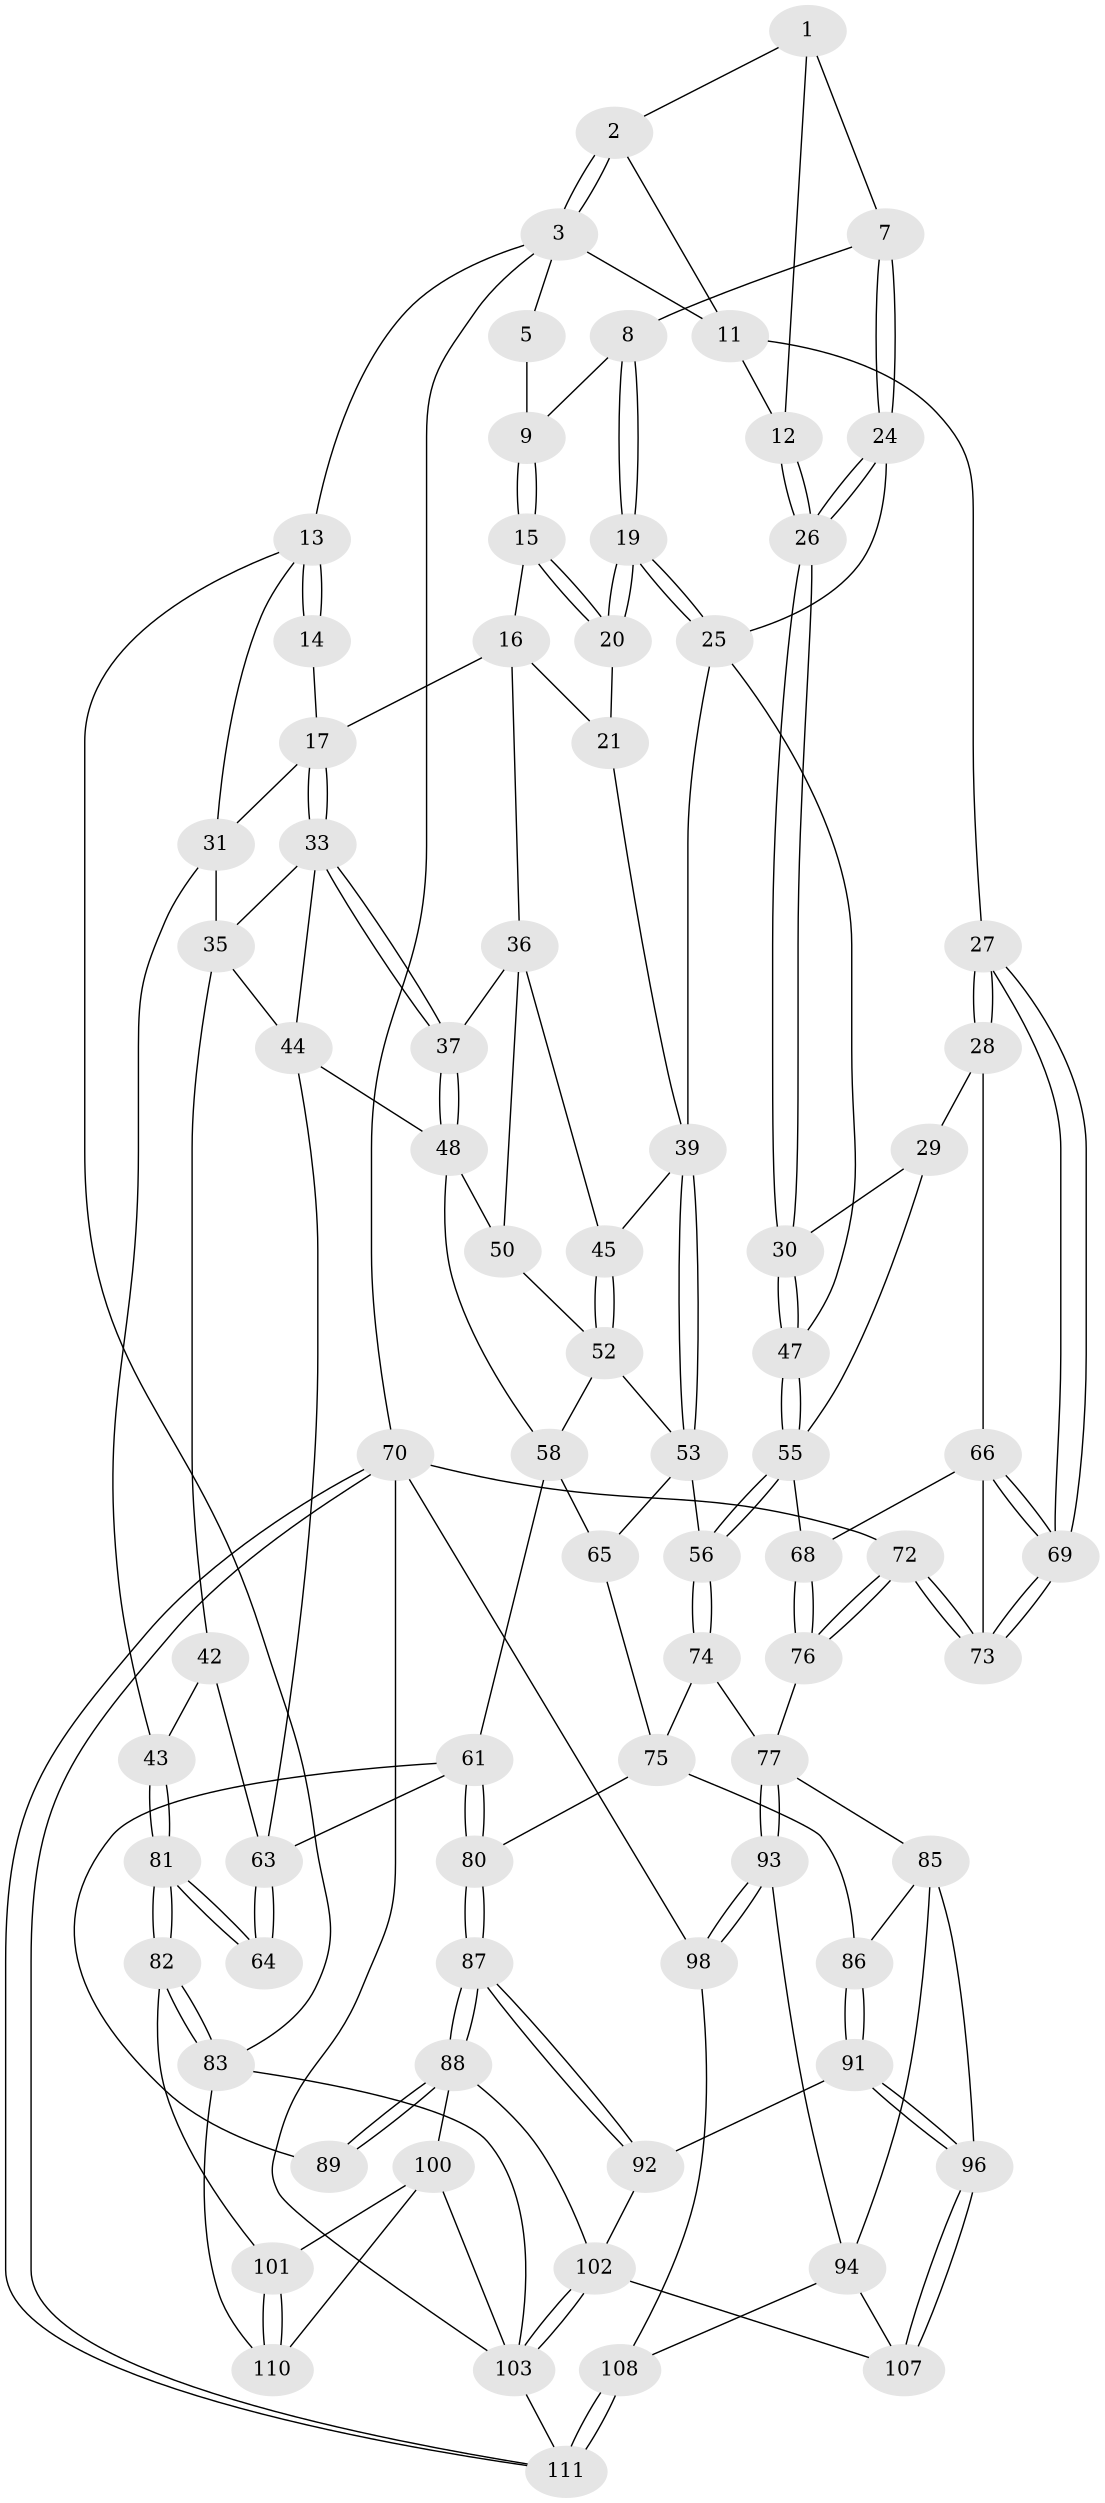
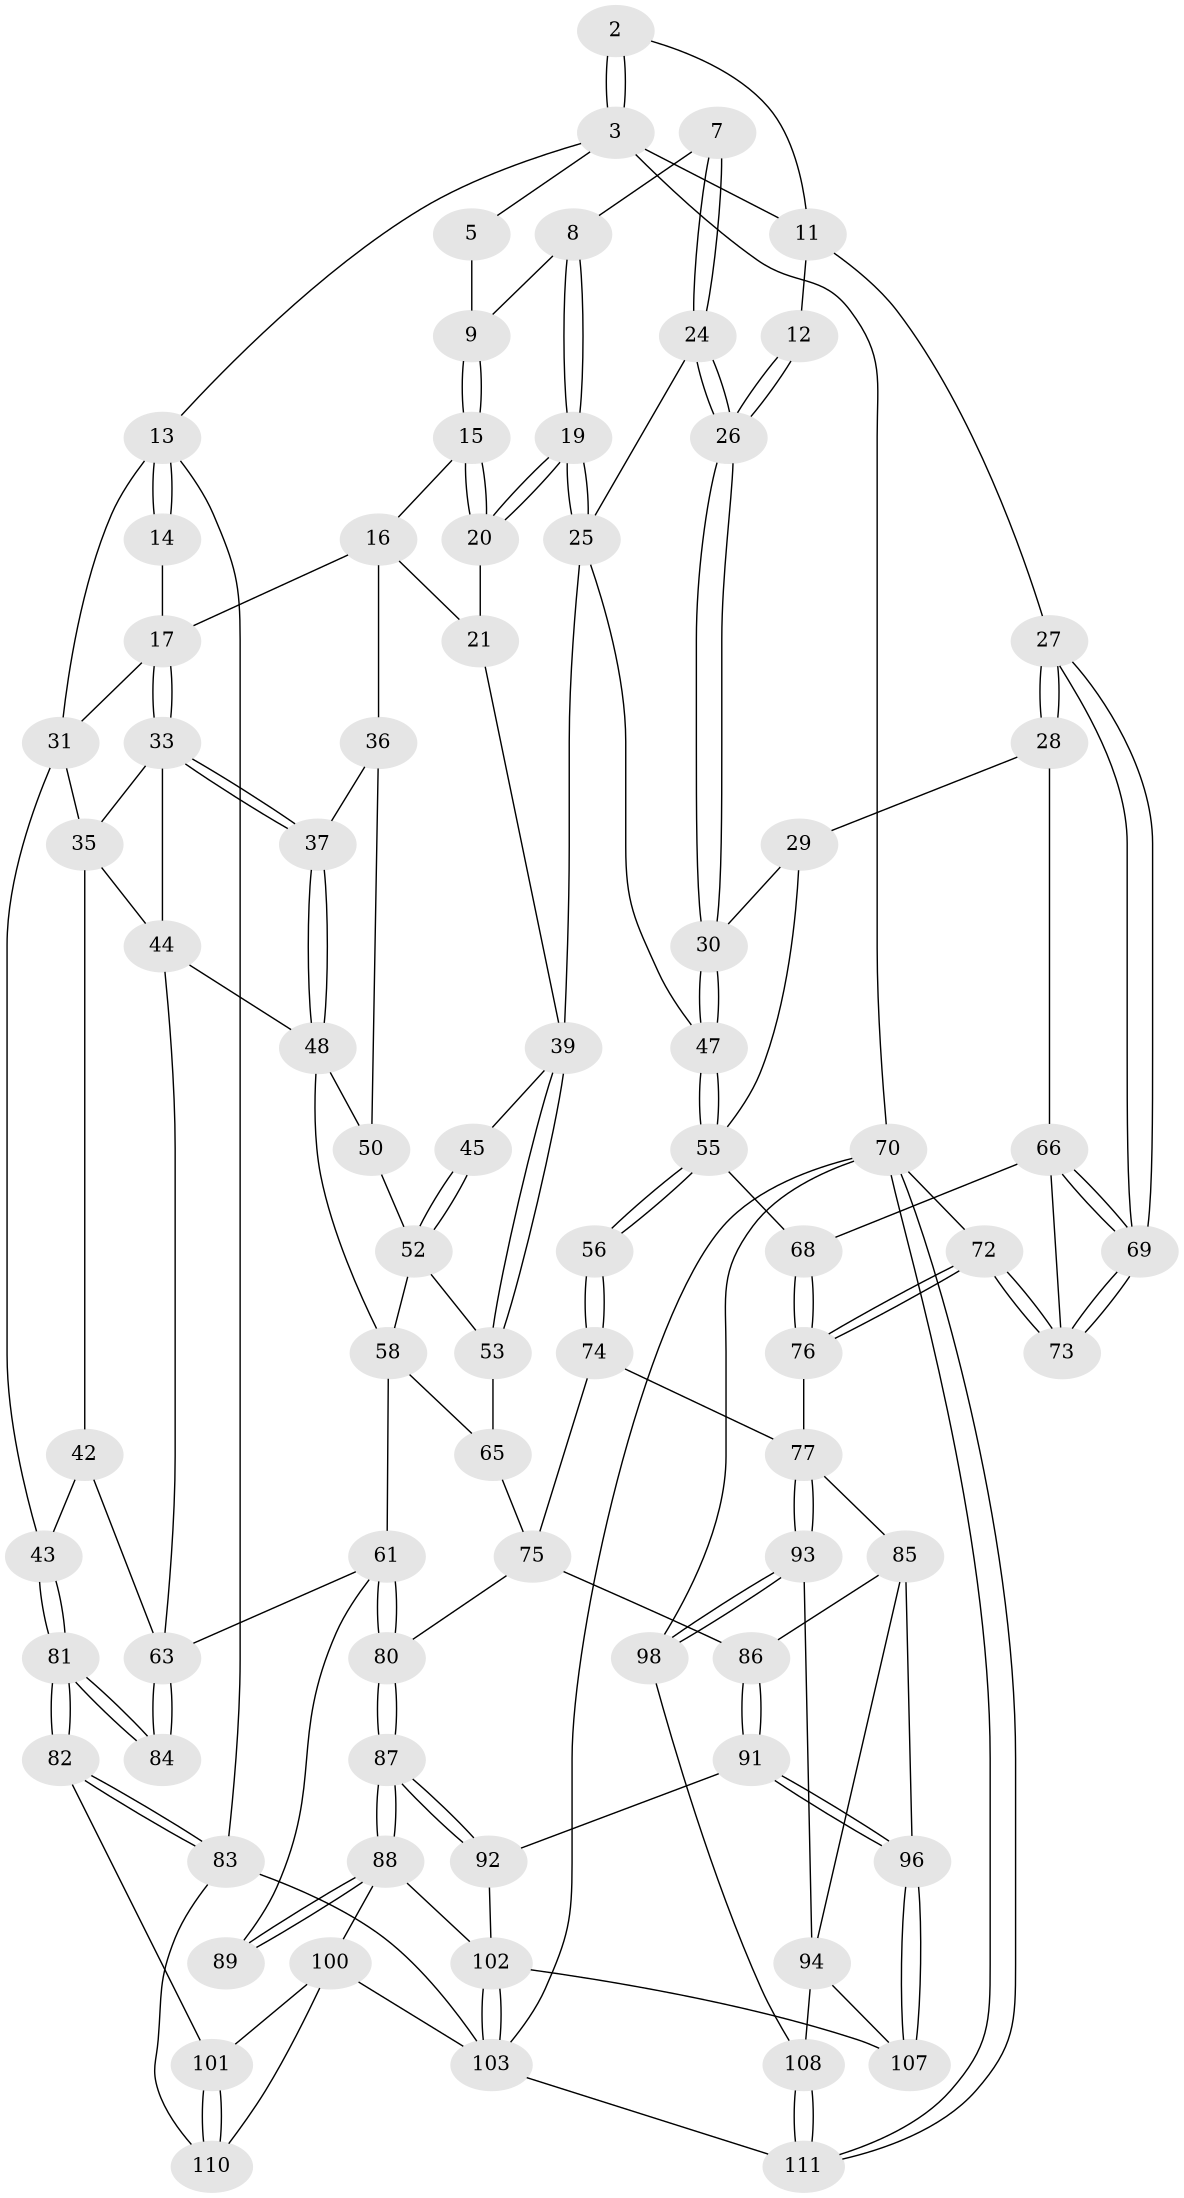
(808, 31) -> none
(562, 1099) -> none
(696, 1511) -> none
(264, 1963) -> (162, 1760)
